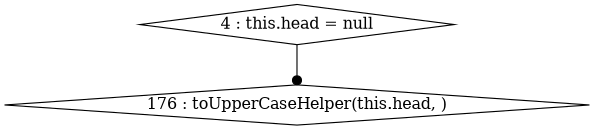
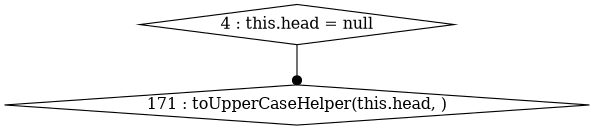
(297, 105) -> (297, 105)
